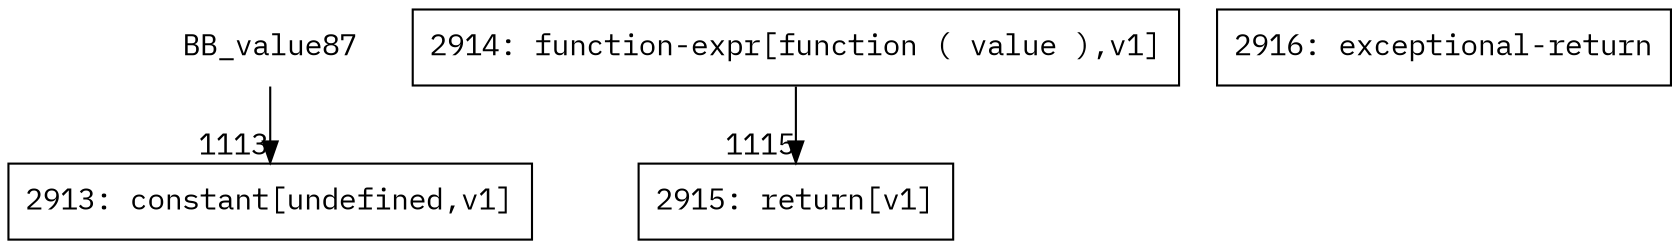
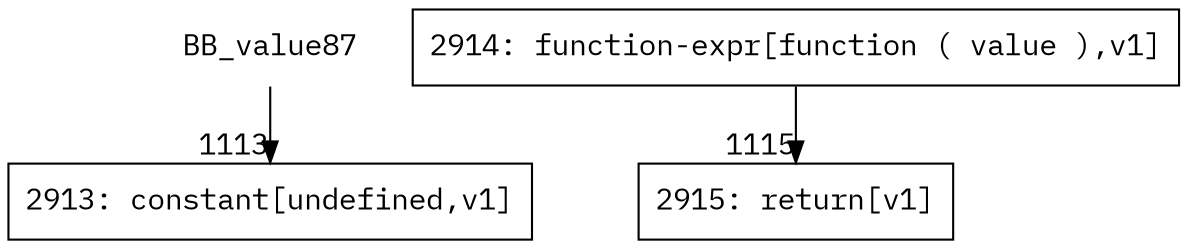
(1444, 48) -> none
